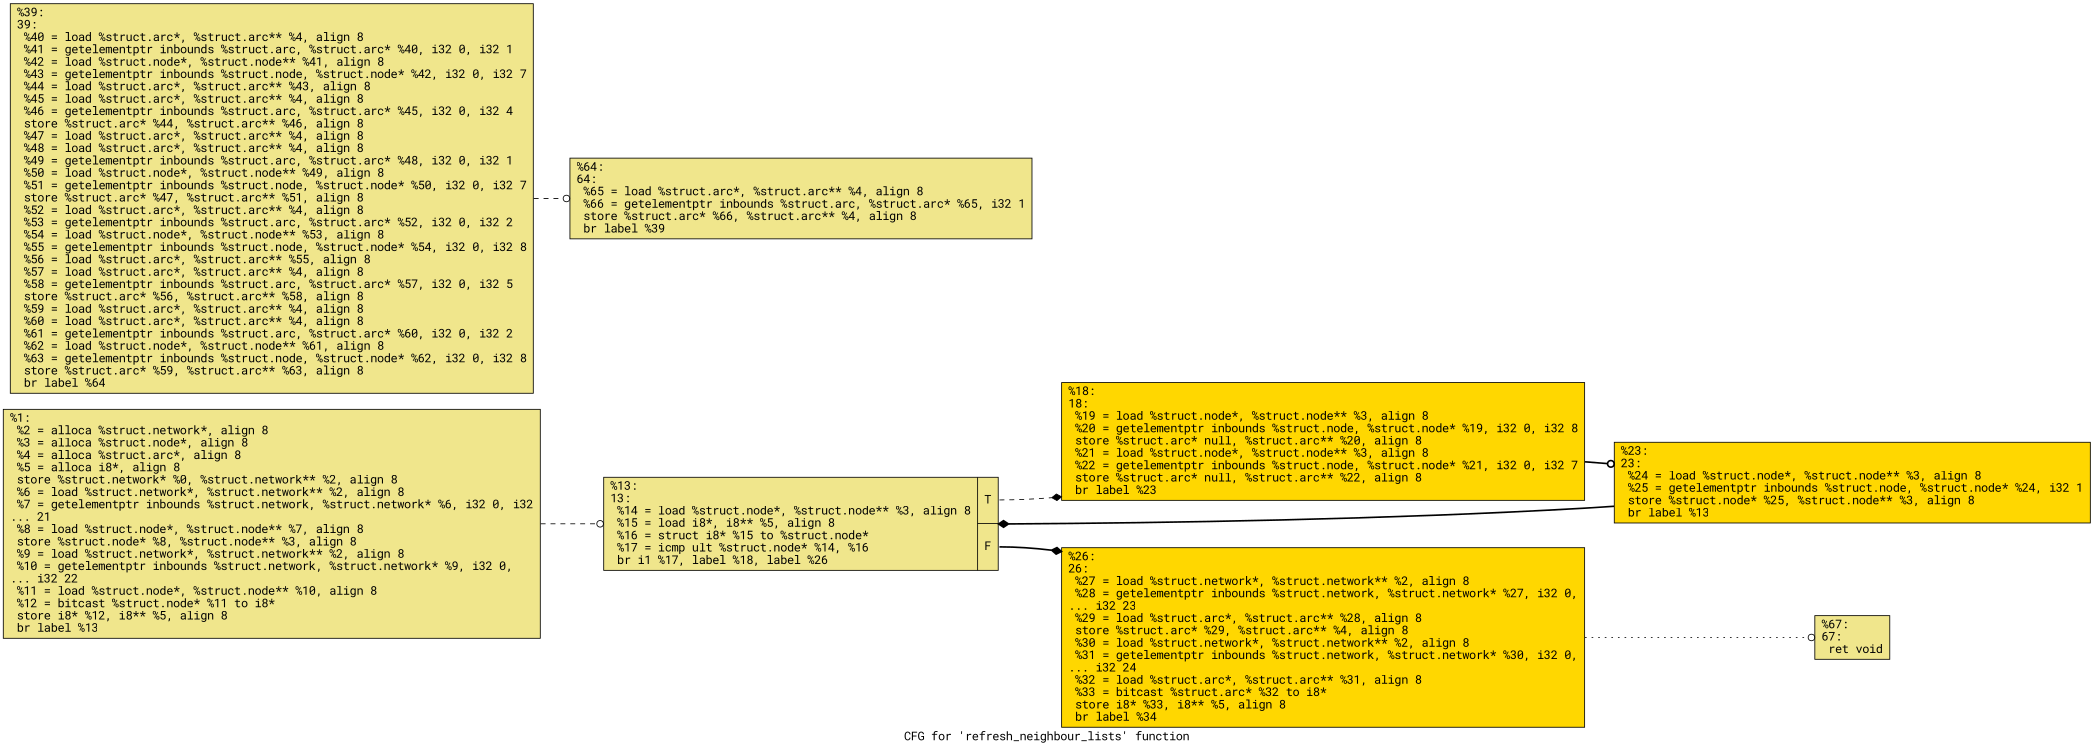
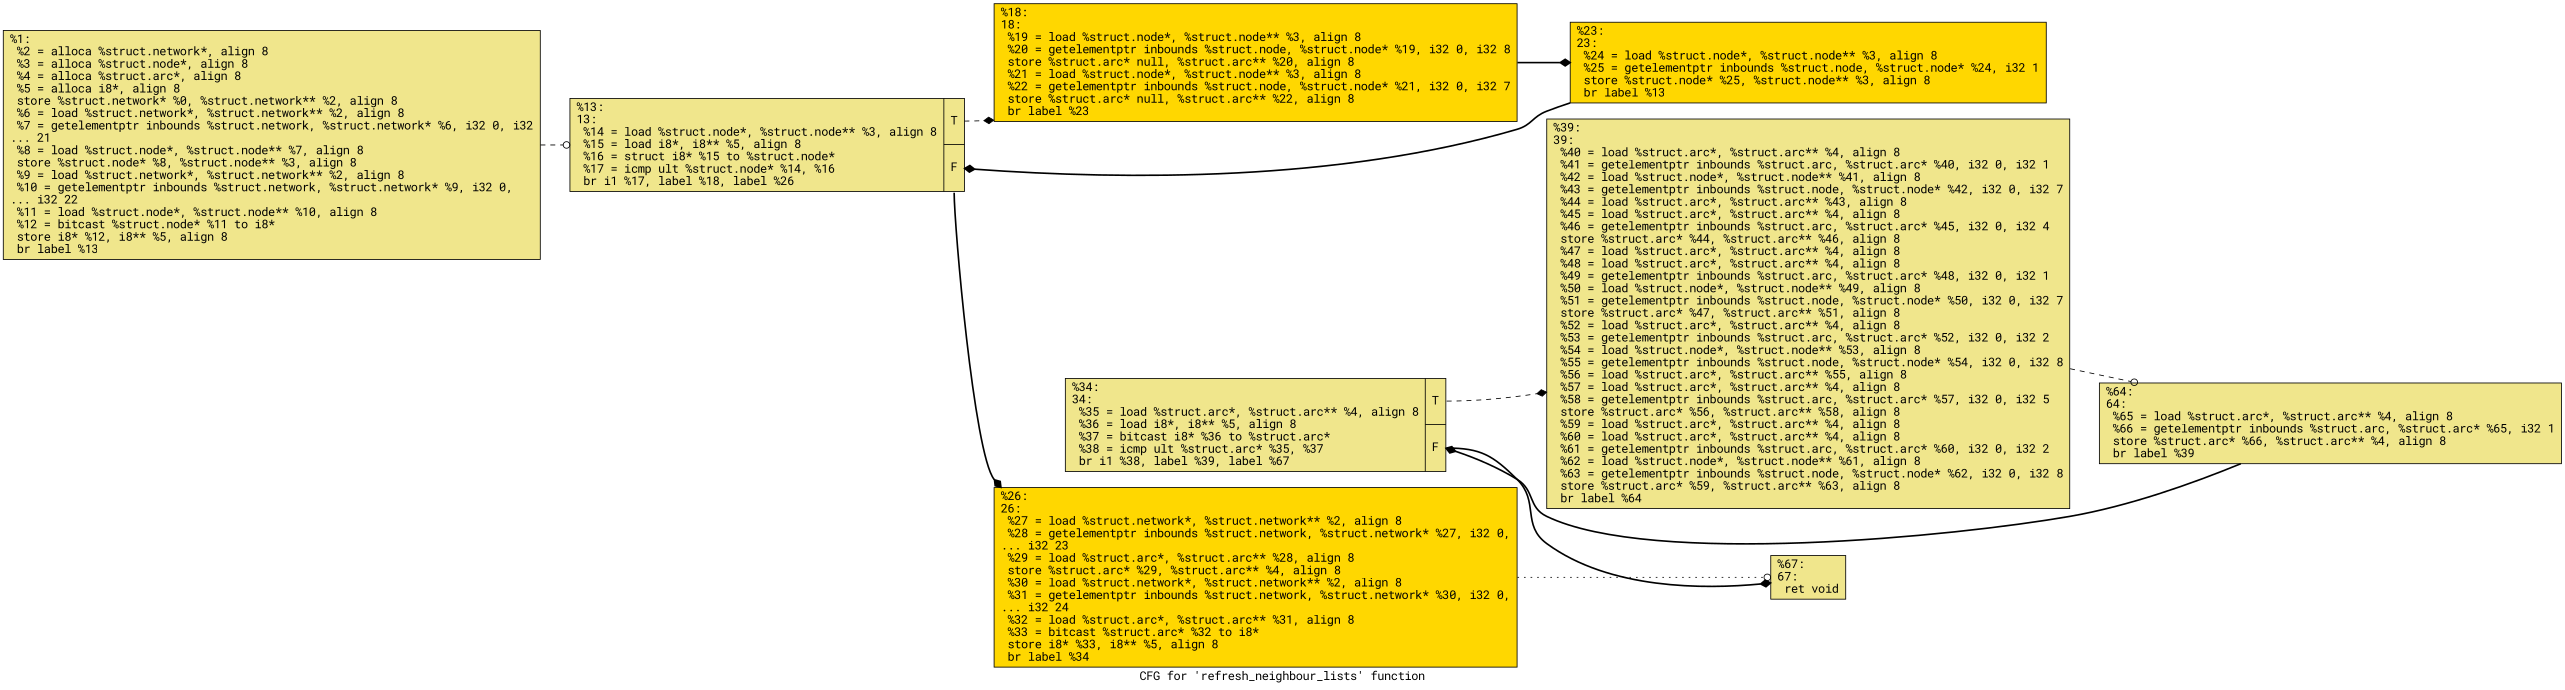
none -> (1256, 425)
(1596, 463) -> (1539, 63)
